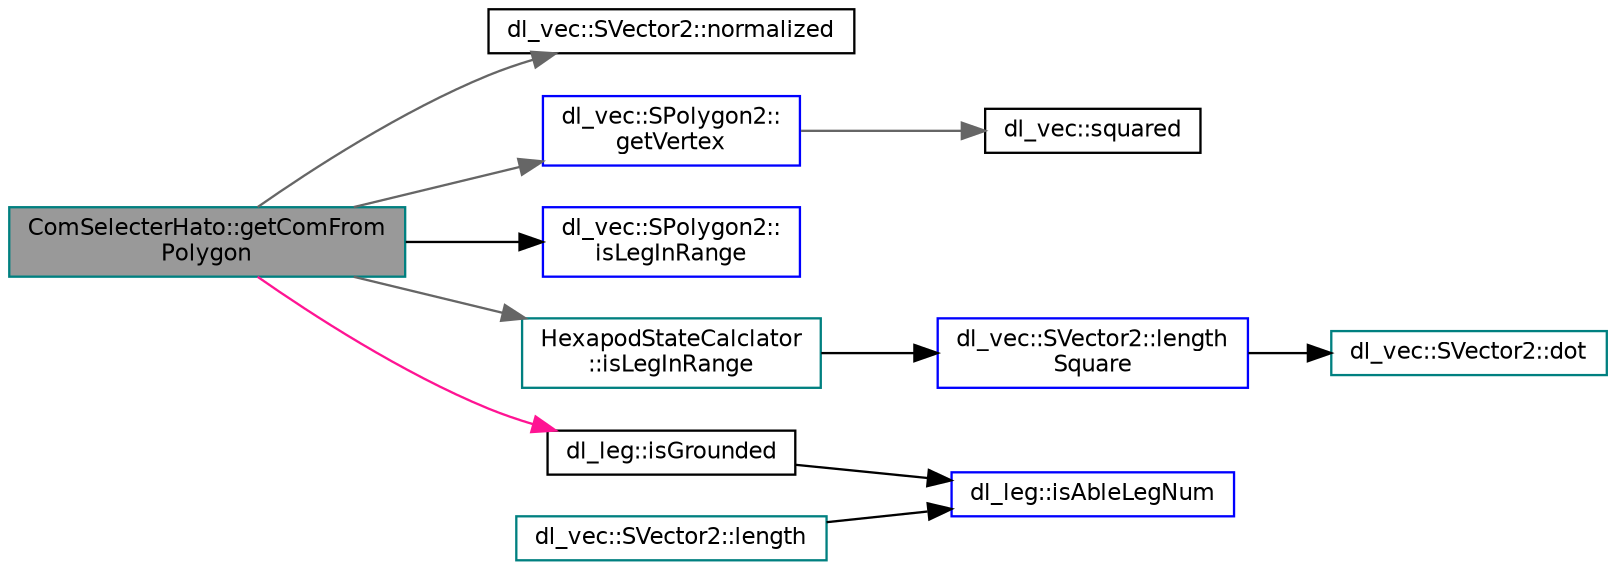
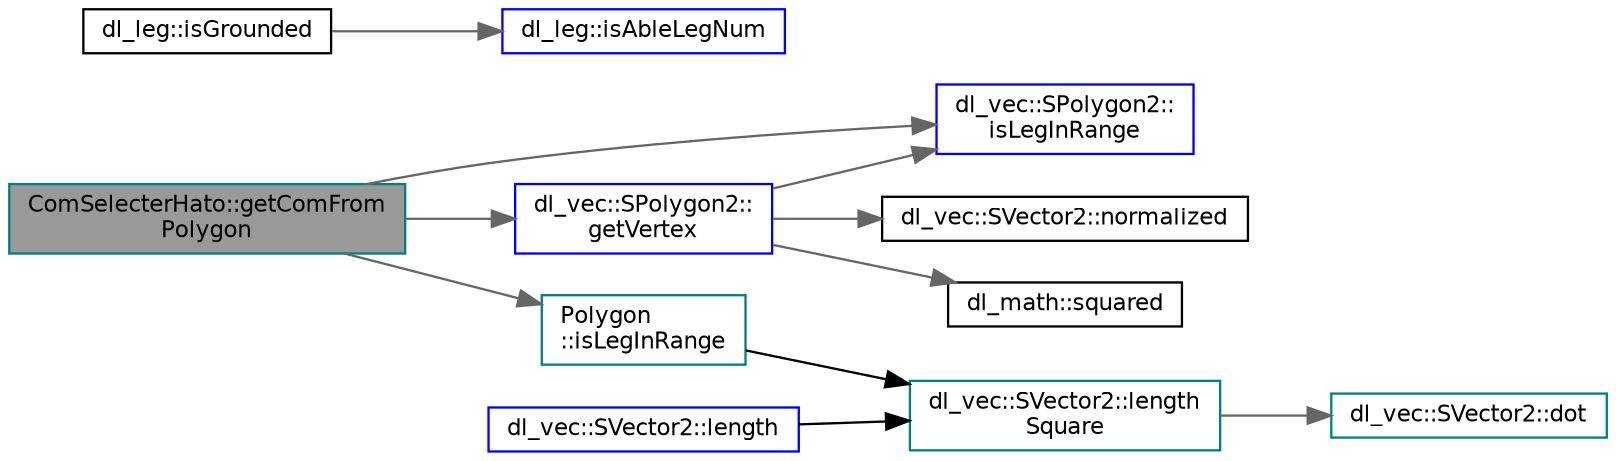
(390, 123) -> (816, 219)
(1093, 131) -> (1065, 304)
none -> (843, 172)
(463, 242) -> (639, 146)
(671, 353) -> (644, 330)
(1093, 353) -> (1065, 416)
(1278, 353) -> (1264, 416)
(390, 360) -> none
(862, 471) -> (405, 31)
(877, 517) -> (842, 423)
(671, 538) -> (644, 429)
